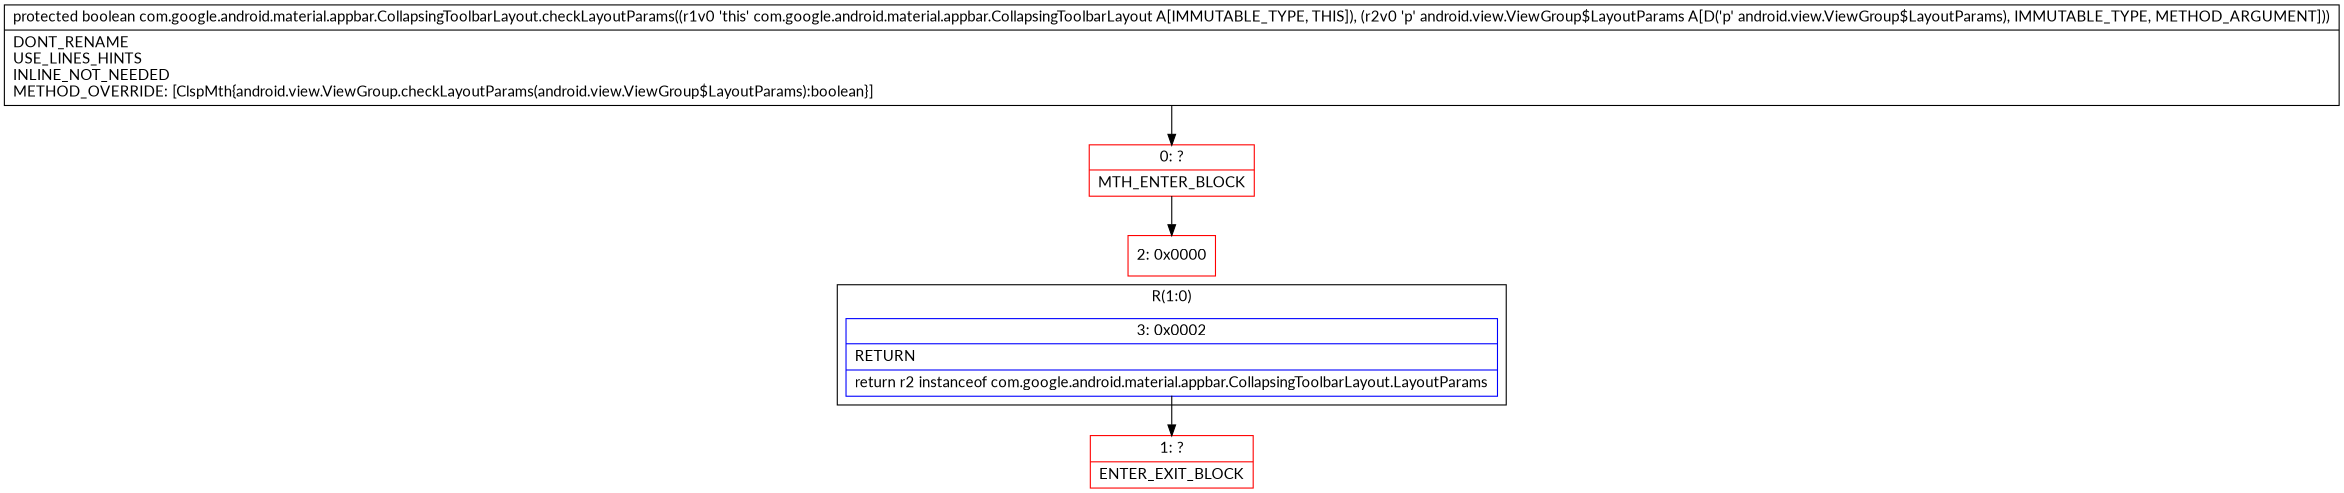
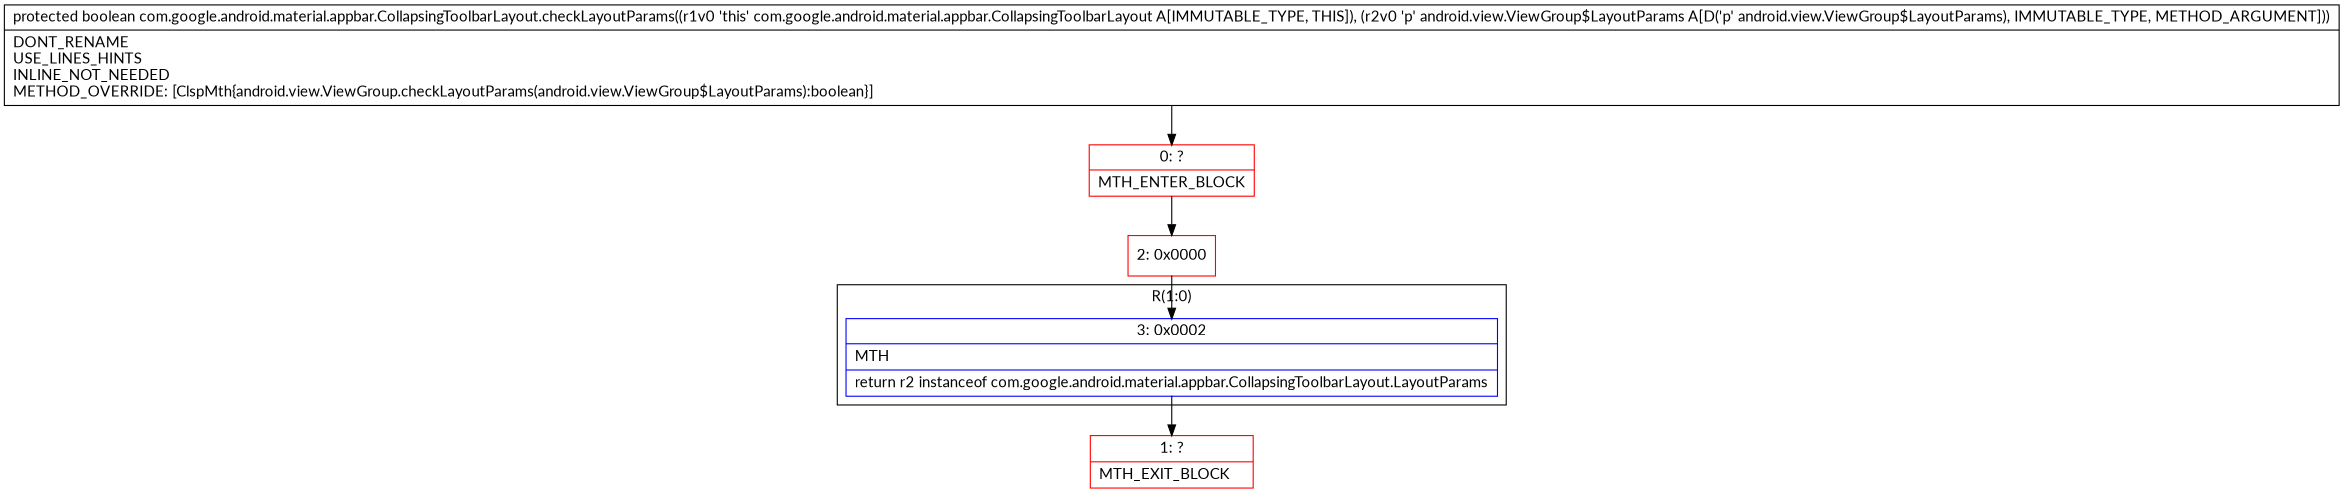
none -> (1172, 292)
(885, 356) -> (872, 356)
(1172, 474) -> (1165, 474)
